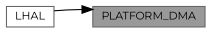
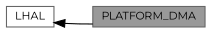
(68, 10) -> (79, 24)
